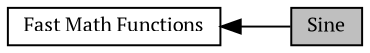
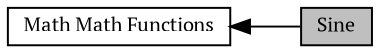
(114, 27) -> (119, 27)
